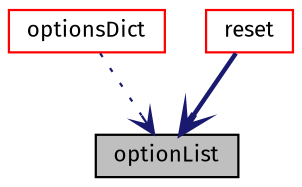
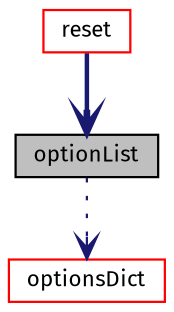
(121, 84) -> (87, 207)
